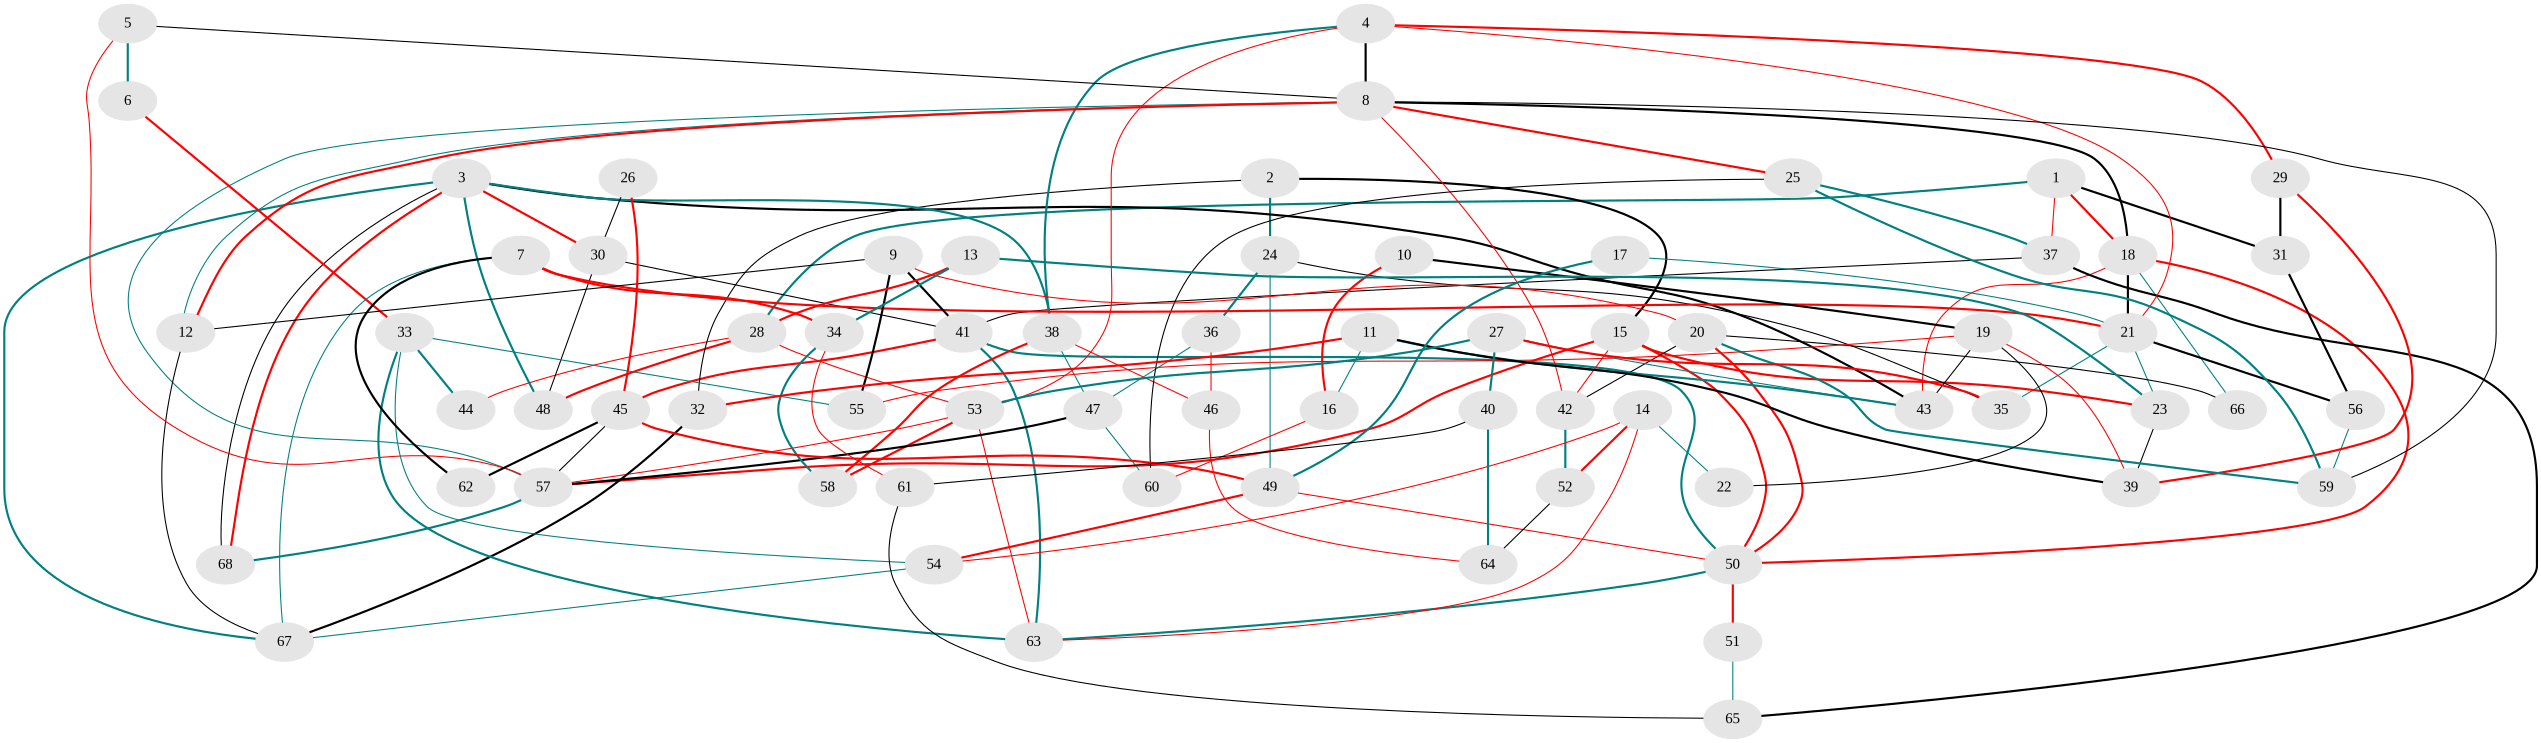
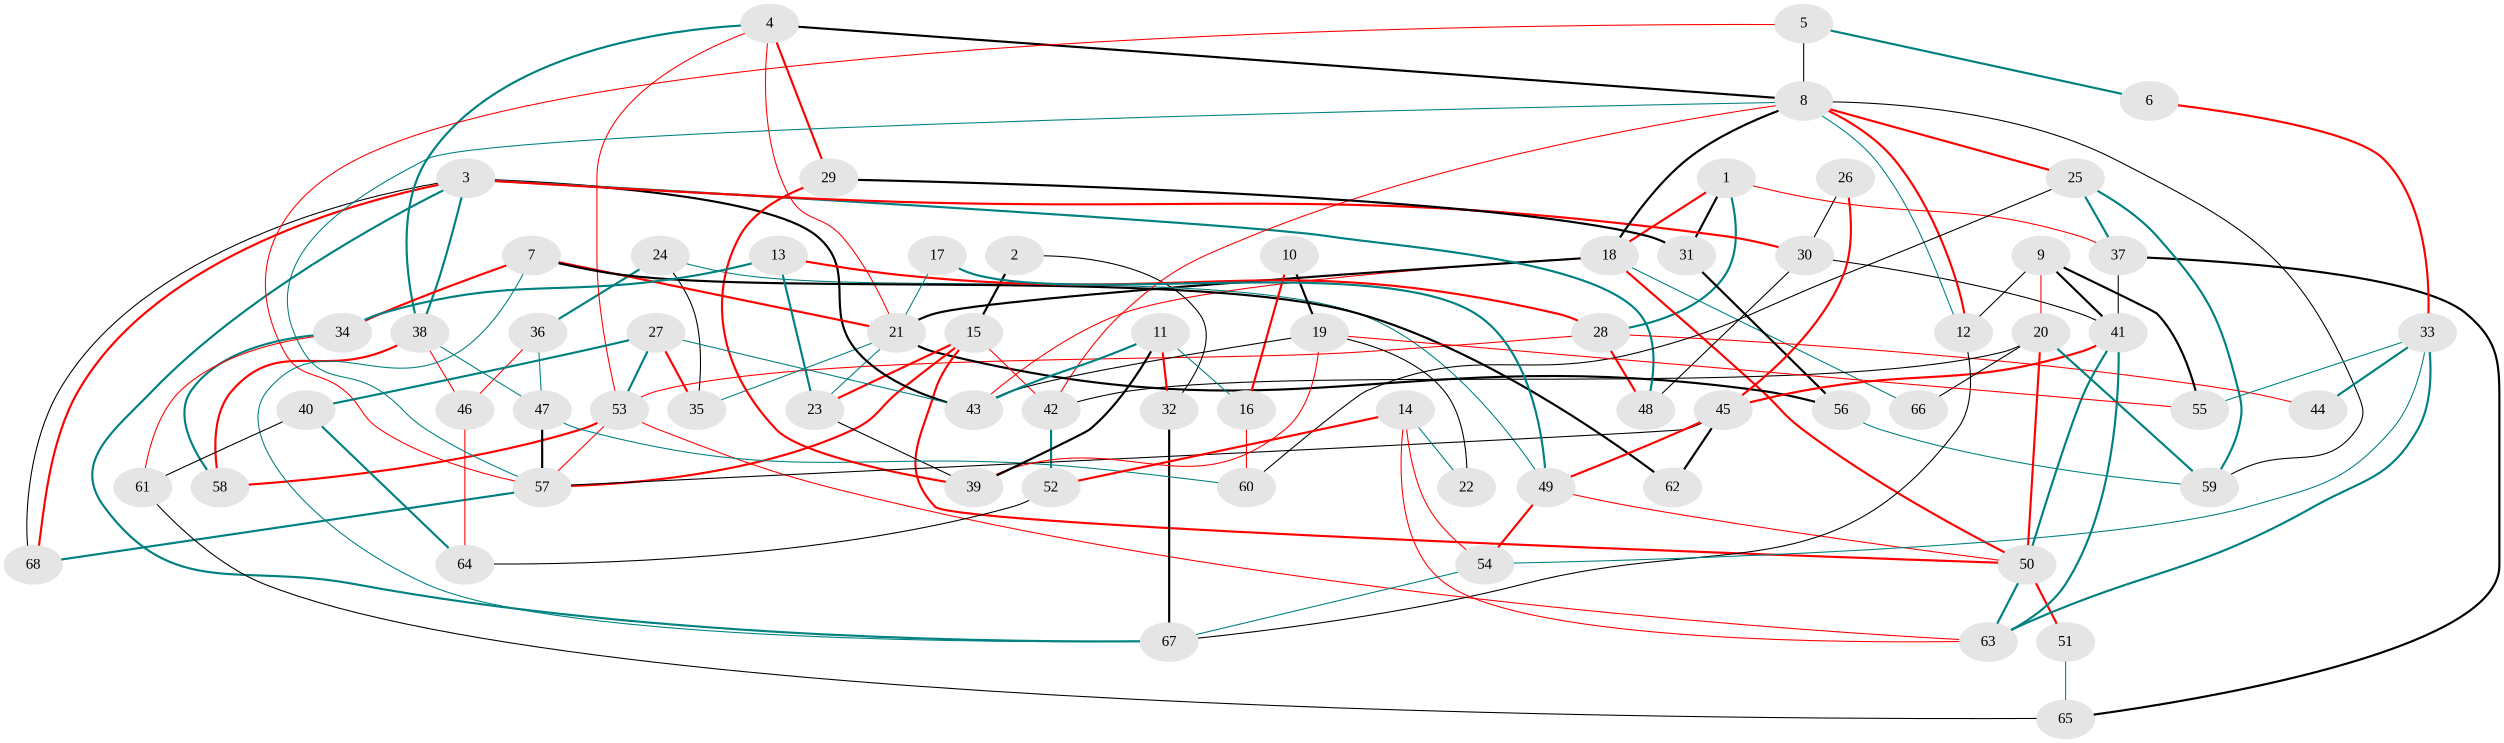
(1270, 217) -> none
